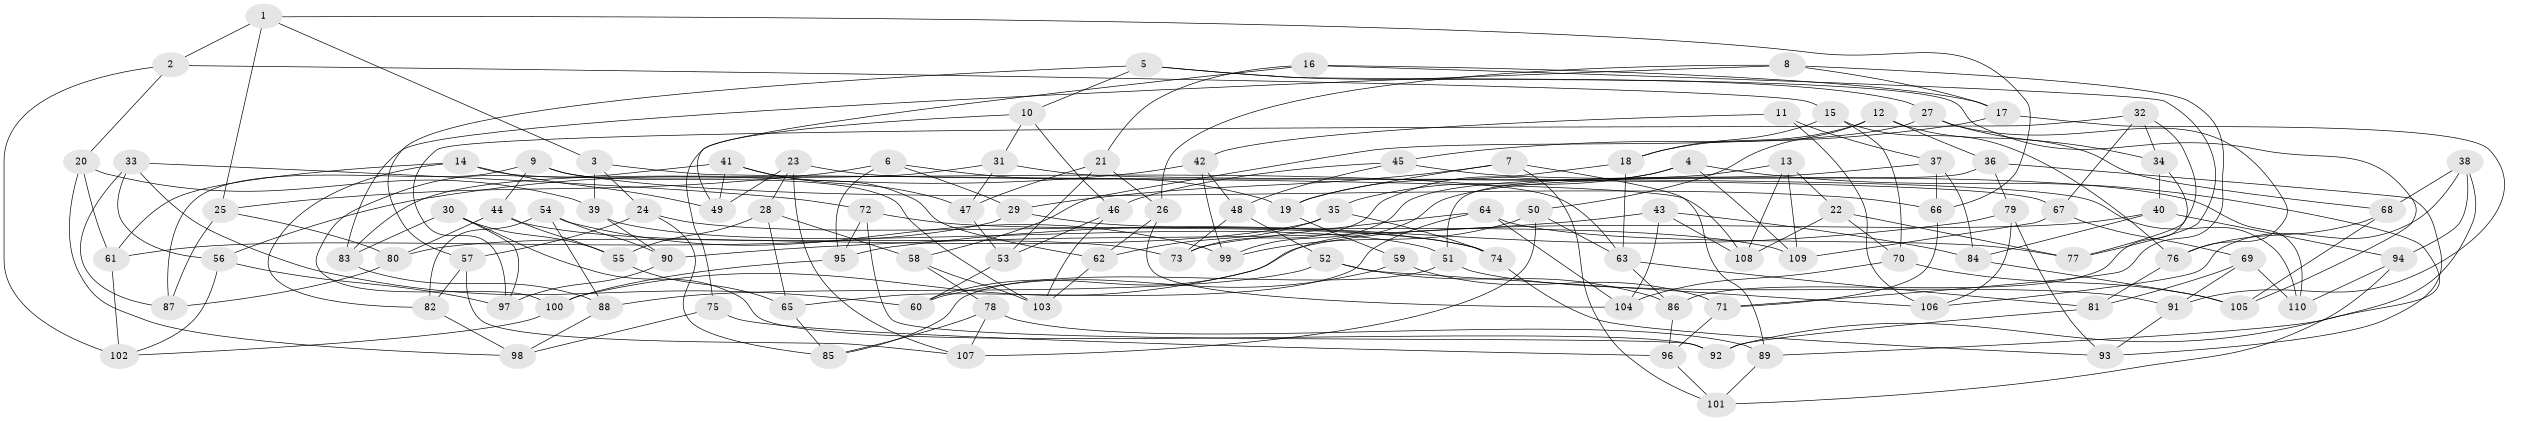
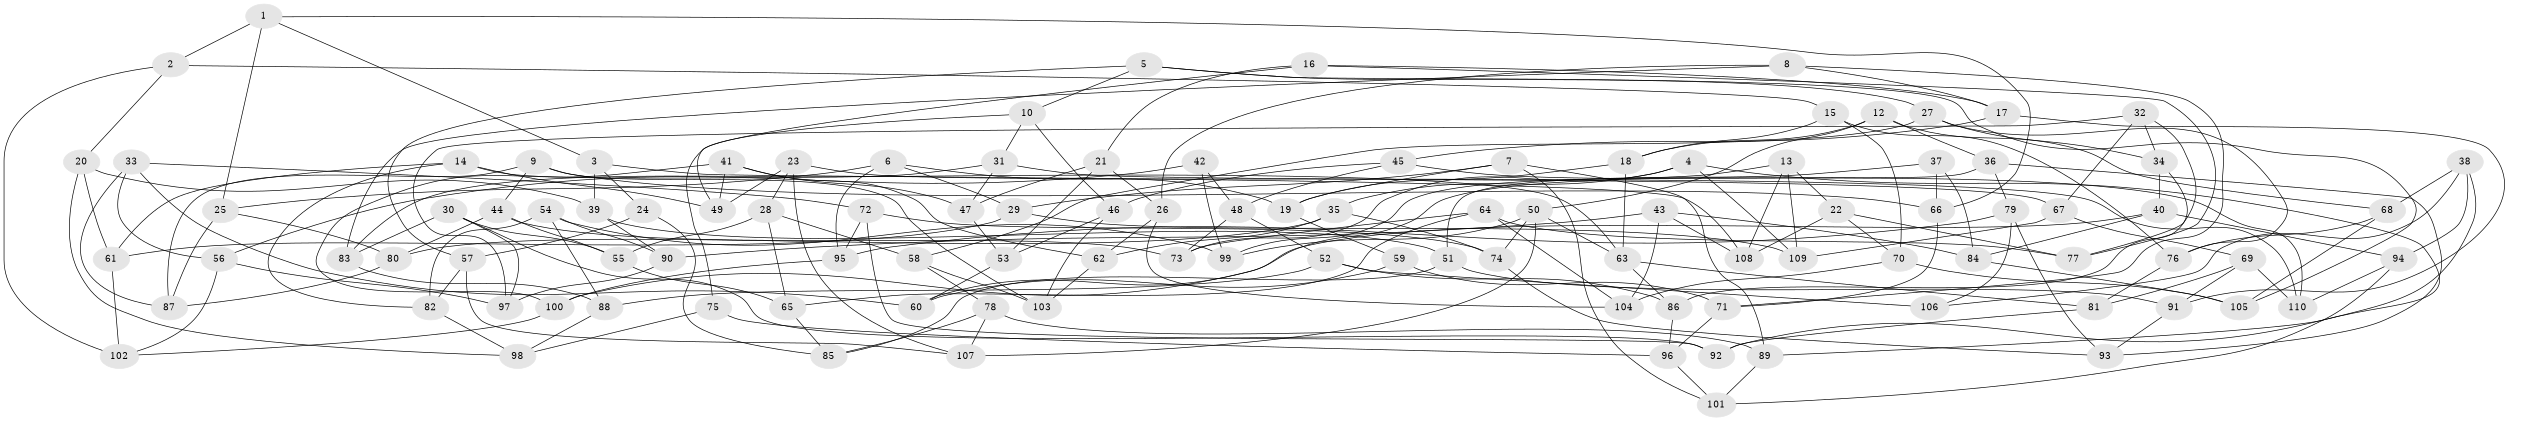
(1782, 113) -> none
(886, 230) -> (1516, 235)
